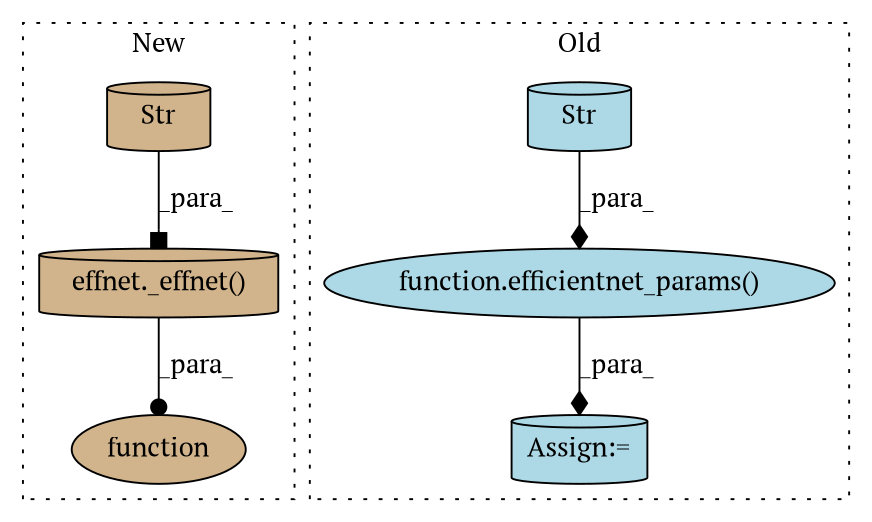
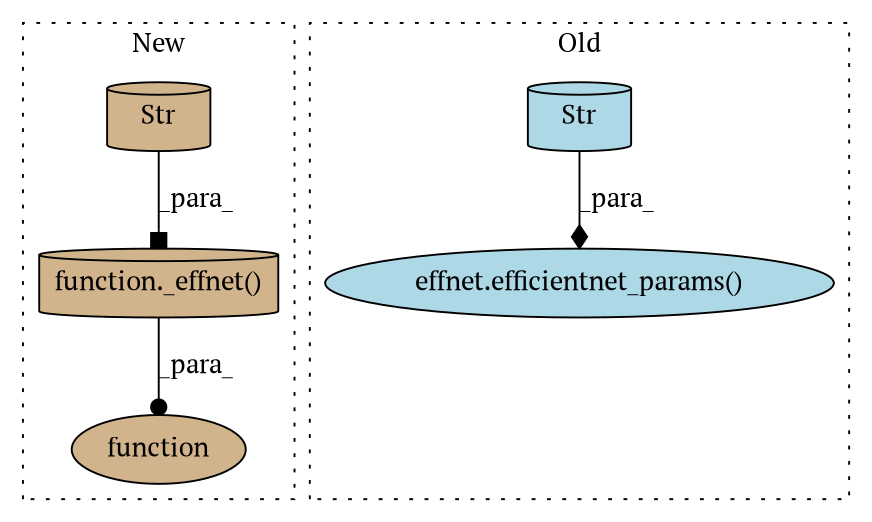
(159, 283) -> (159, 283)
(579, 283) -> (579, 283)
(579, 449) -> none
